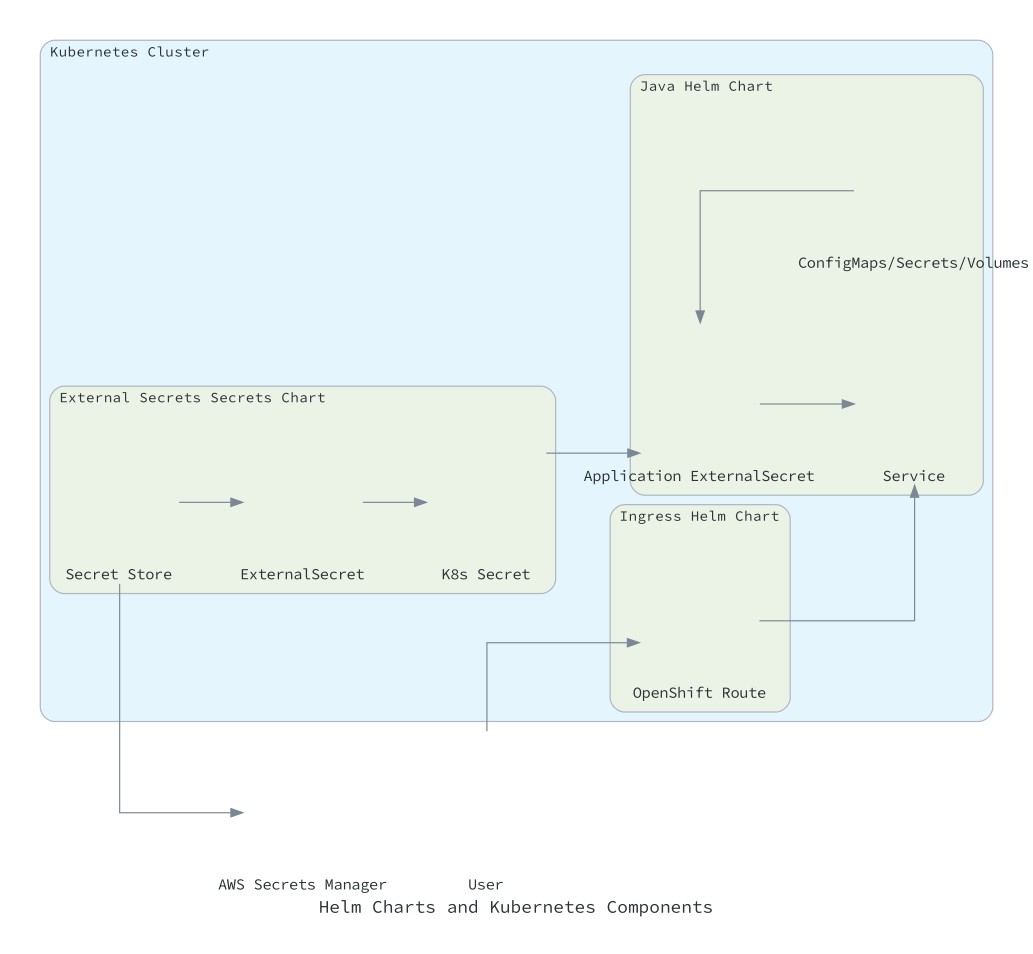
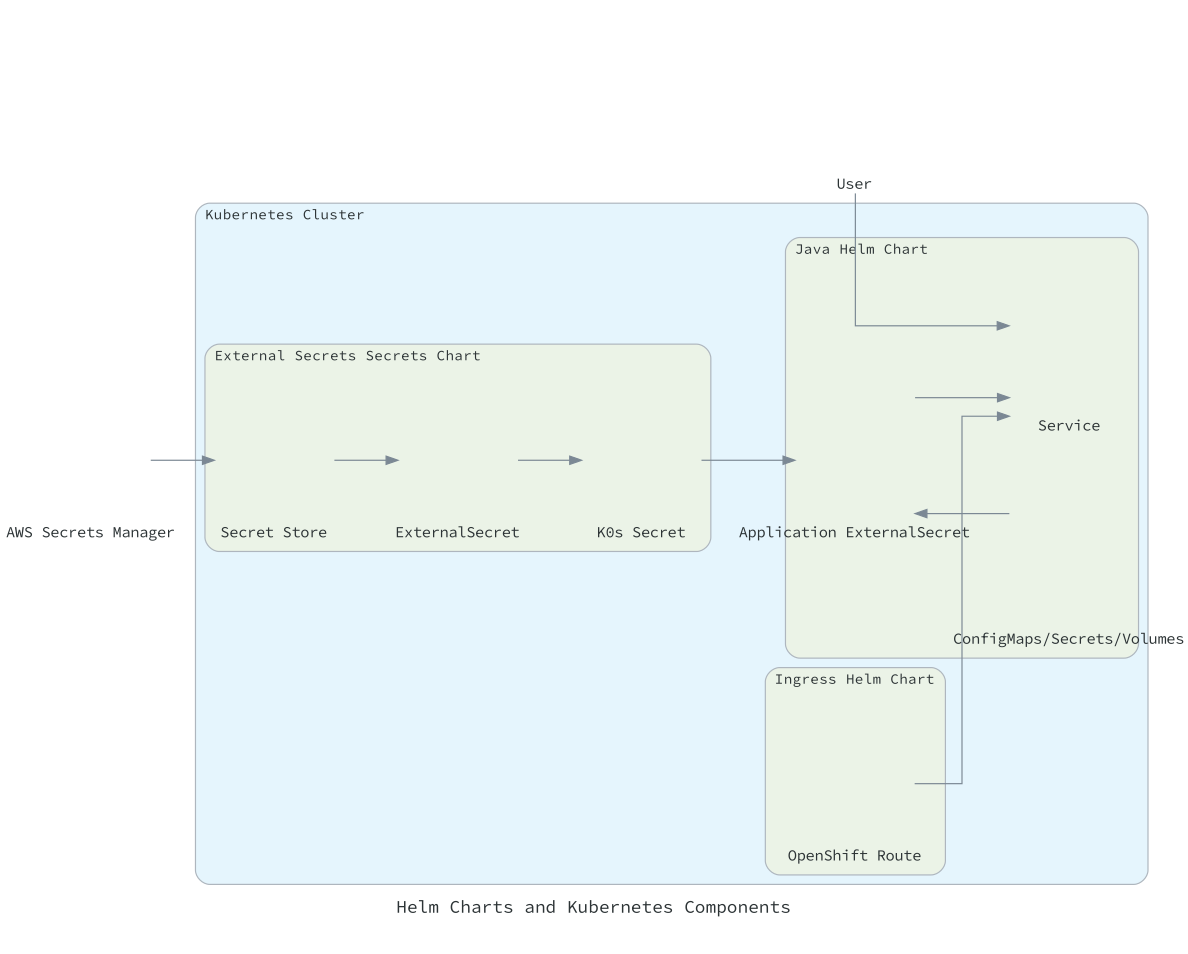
(486, 502) -> (642, 460)
(513, 643) -> (860, 326)
(120, 754) -> (177, 460)
